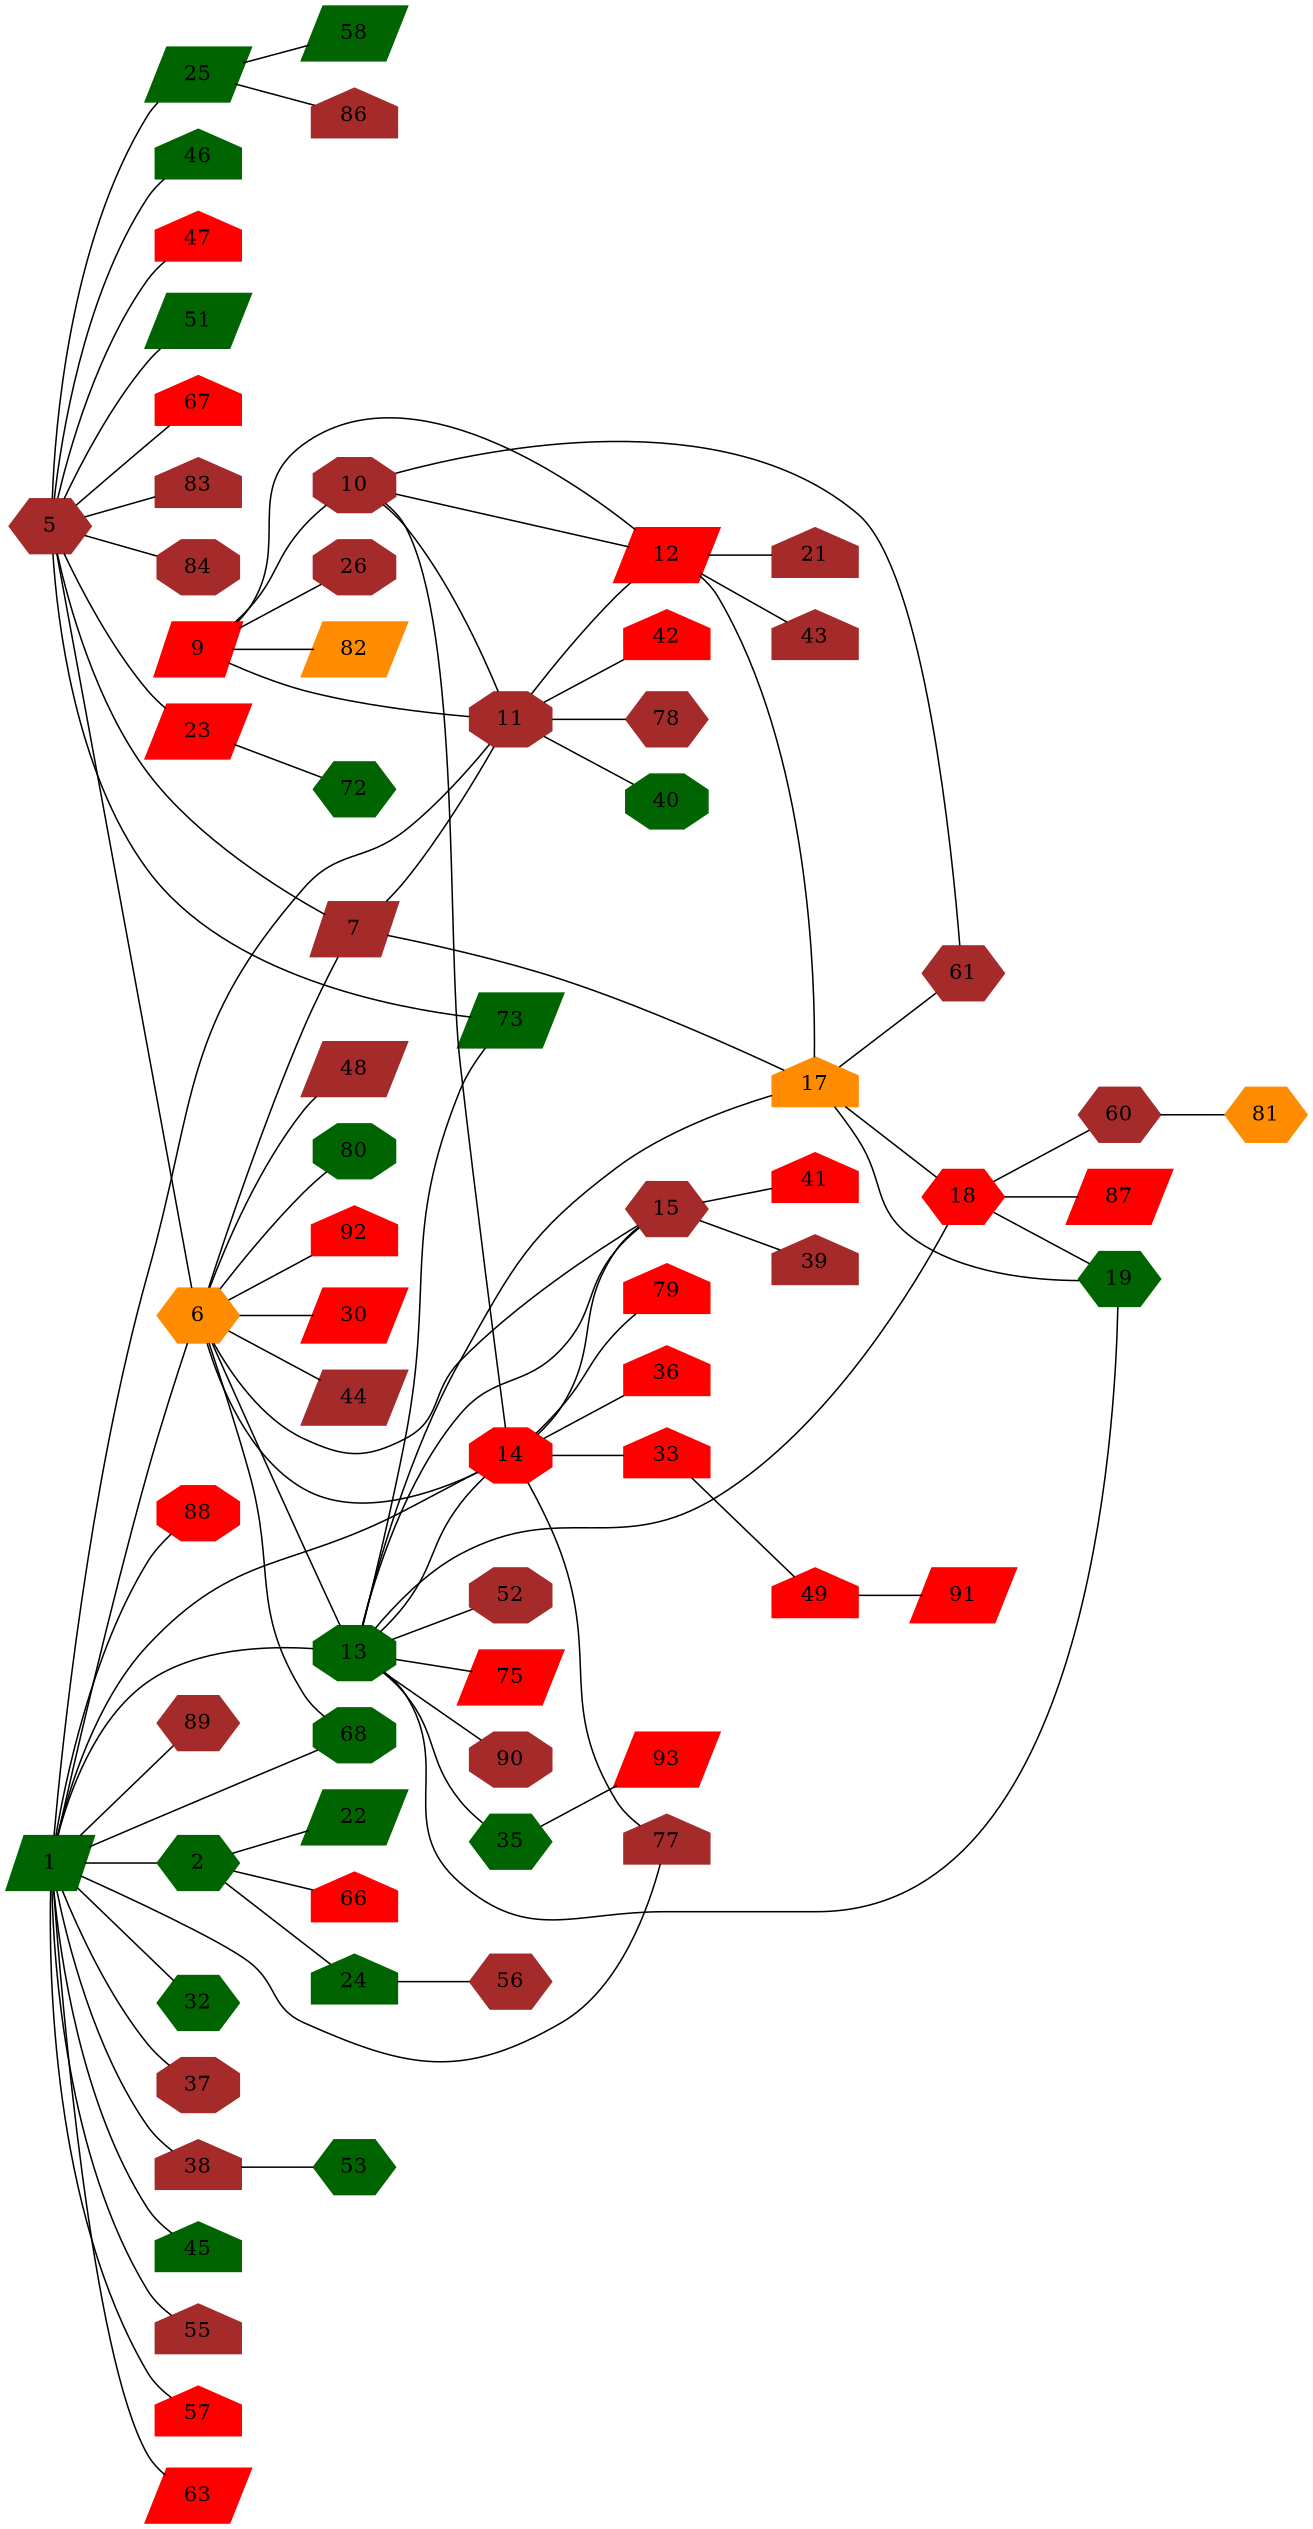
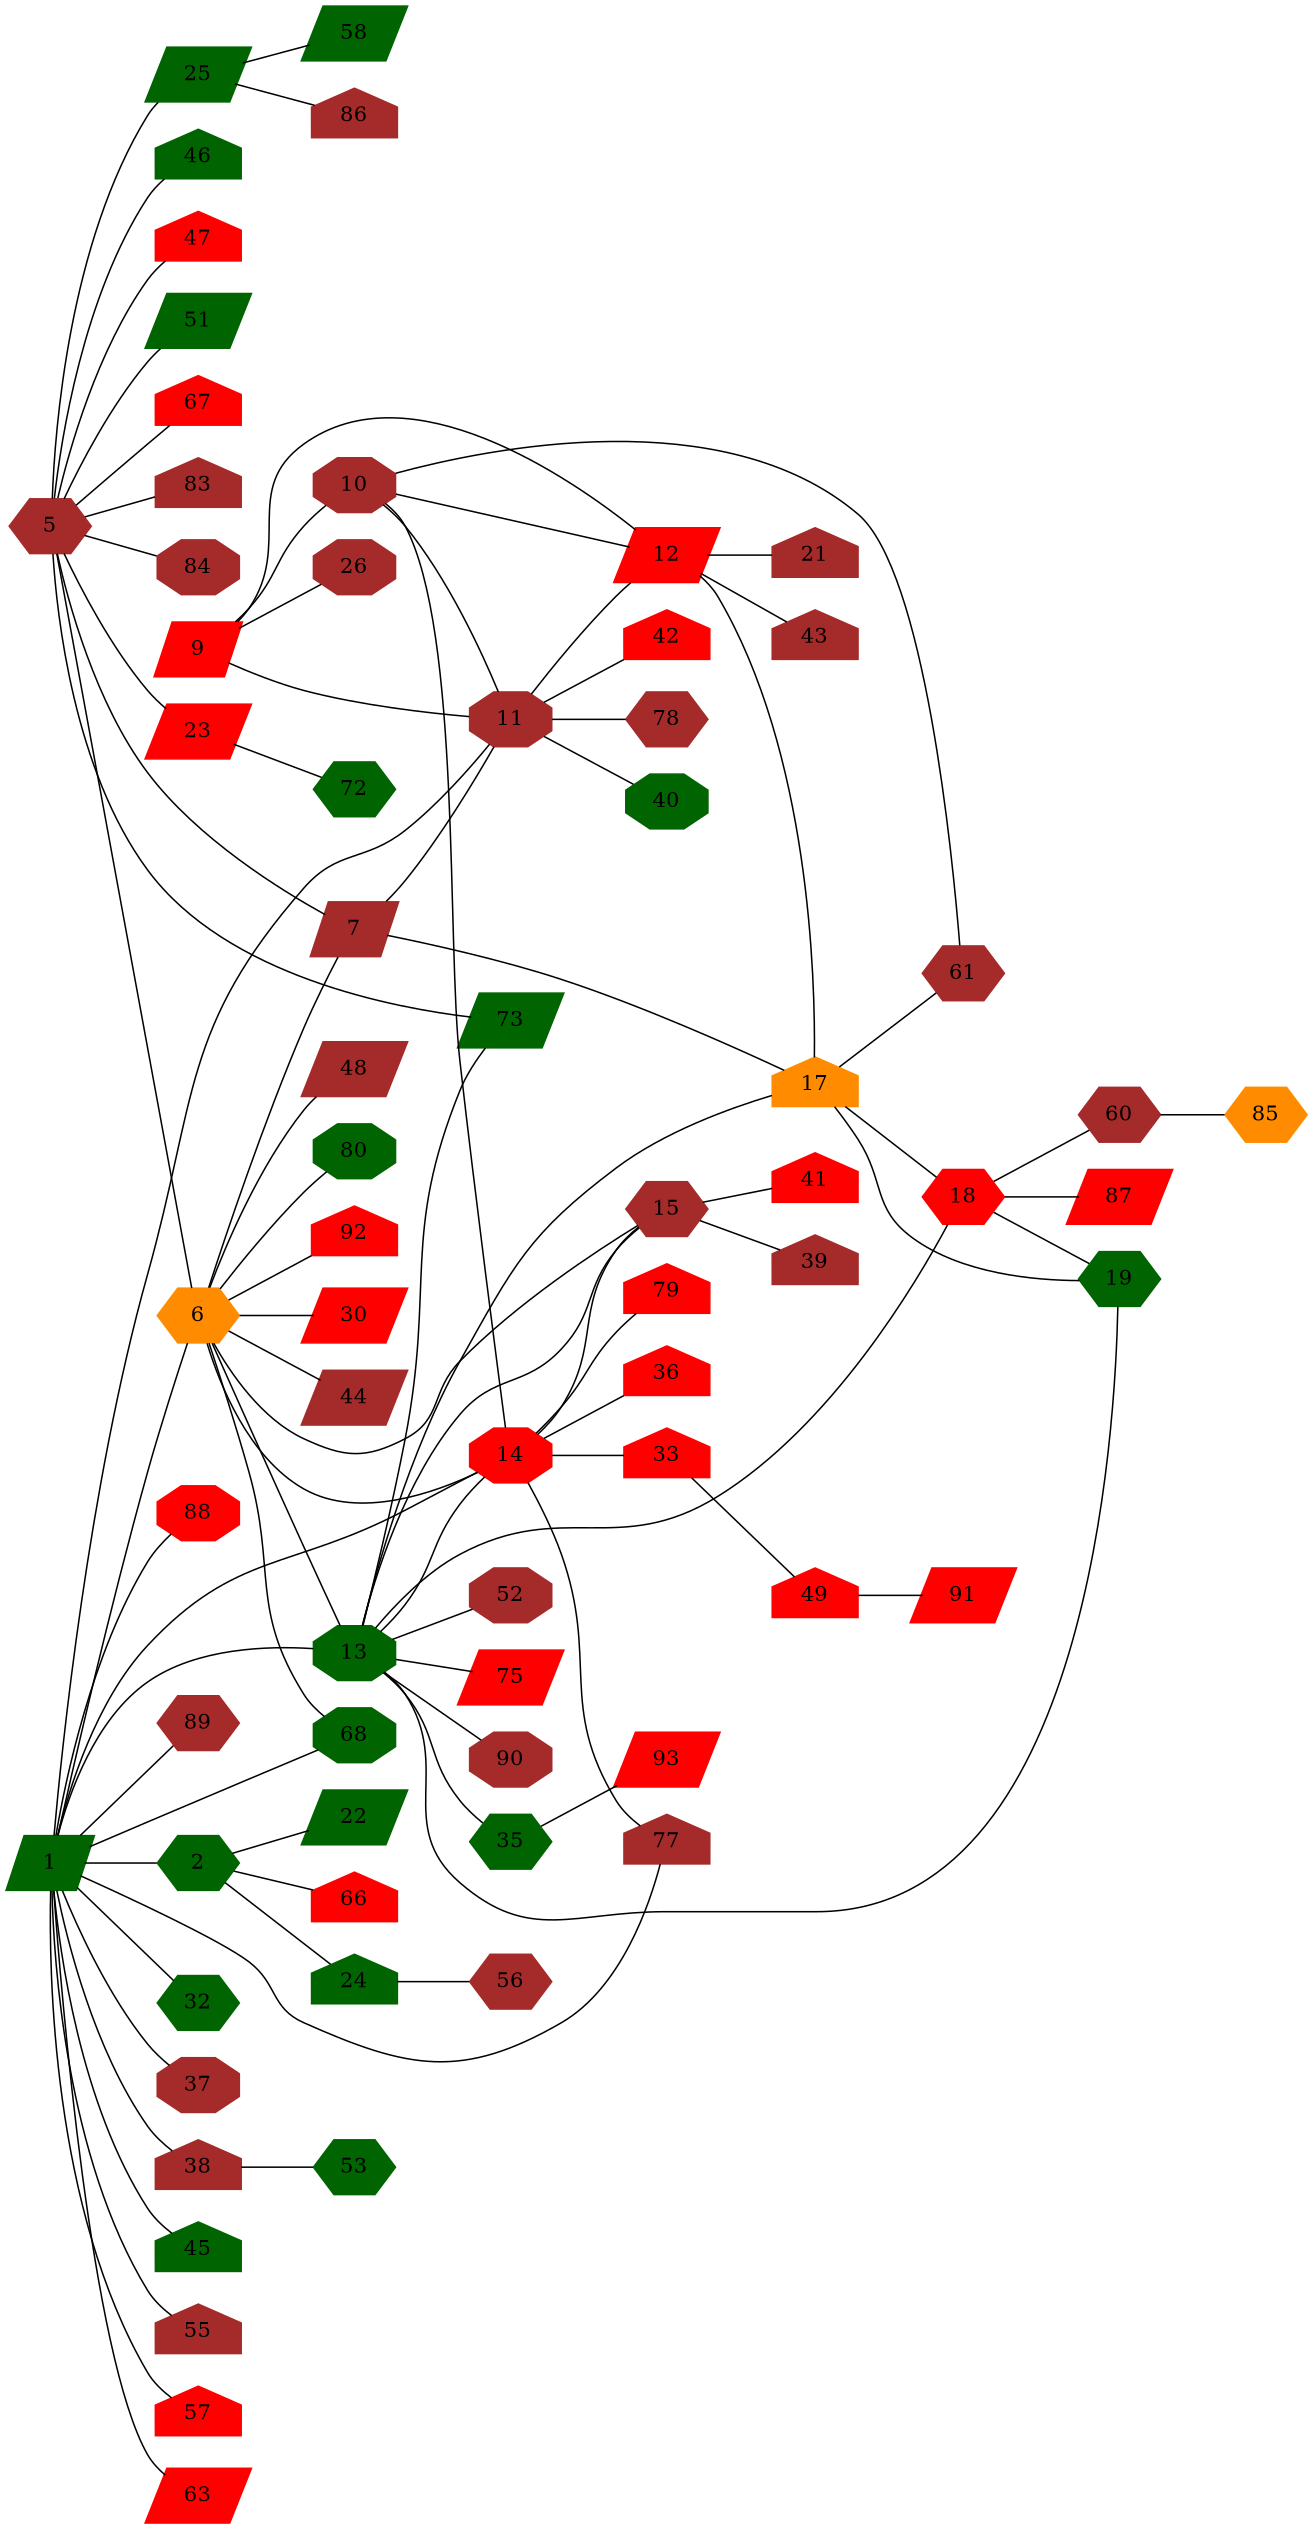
(354, 649) -> none
(1266, 1115) -> (1266, 1115)
